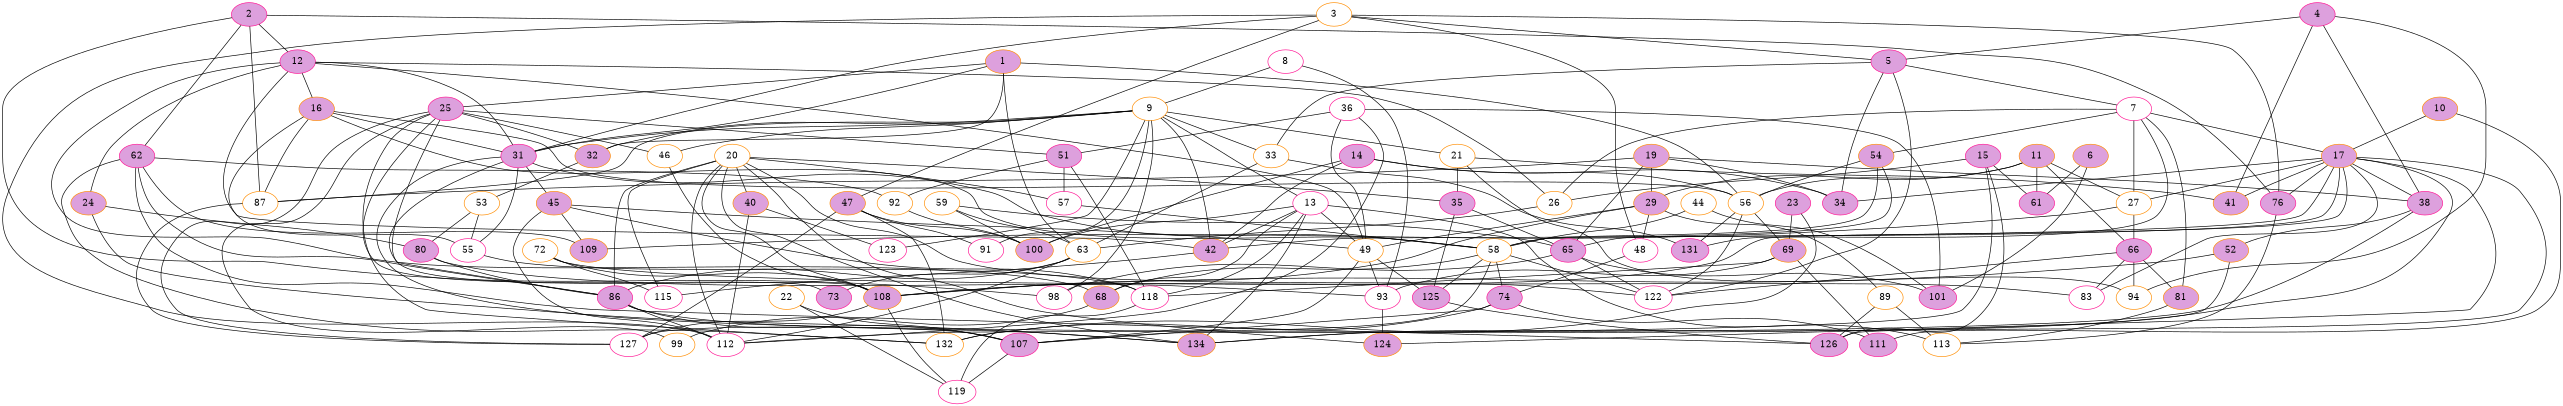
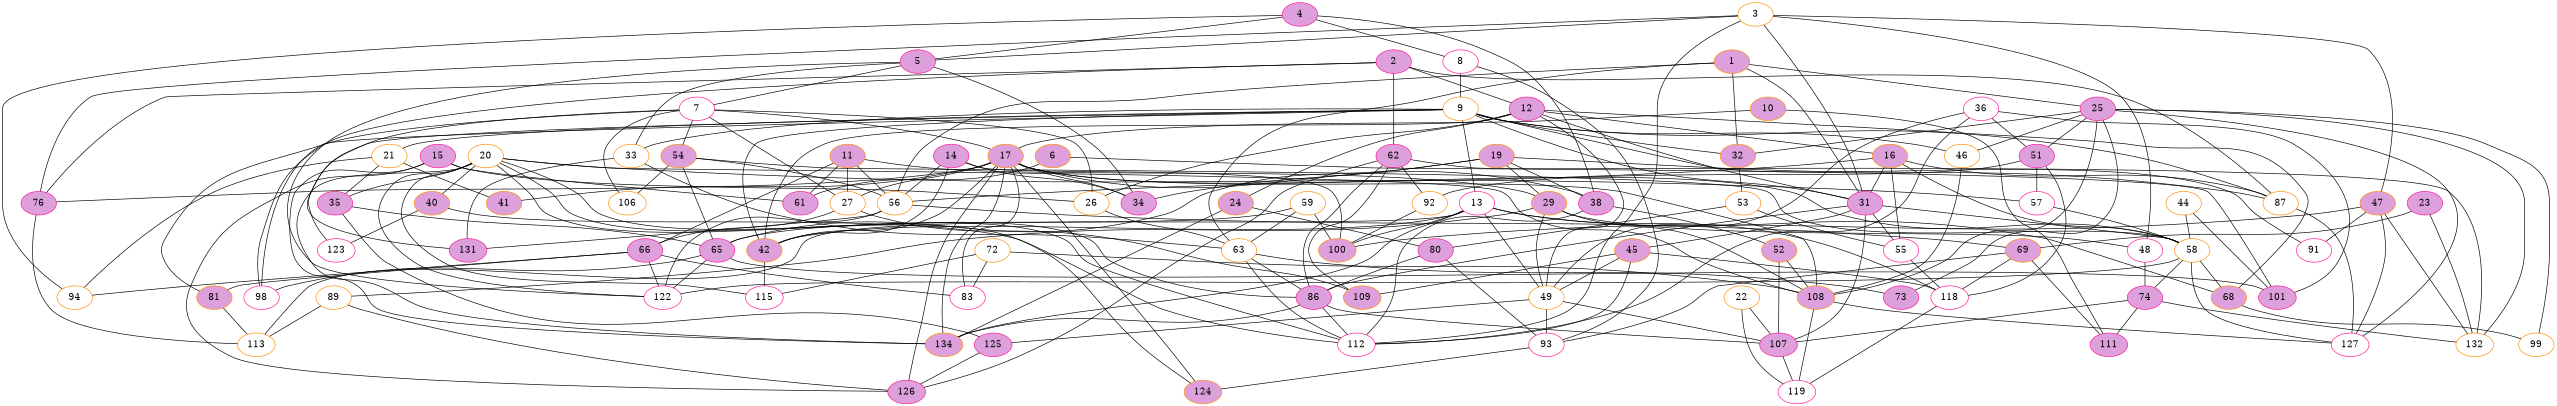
(2274, 109) -> (1387, 40)
none -> (627, 203)
(1463, 274) -> none
